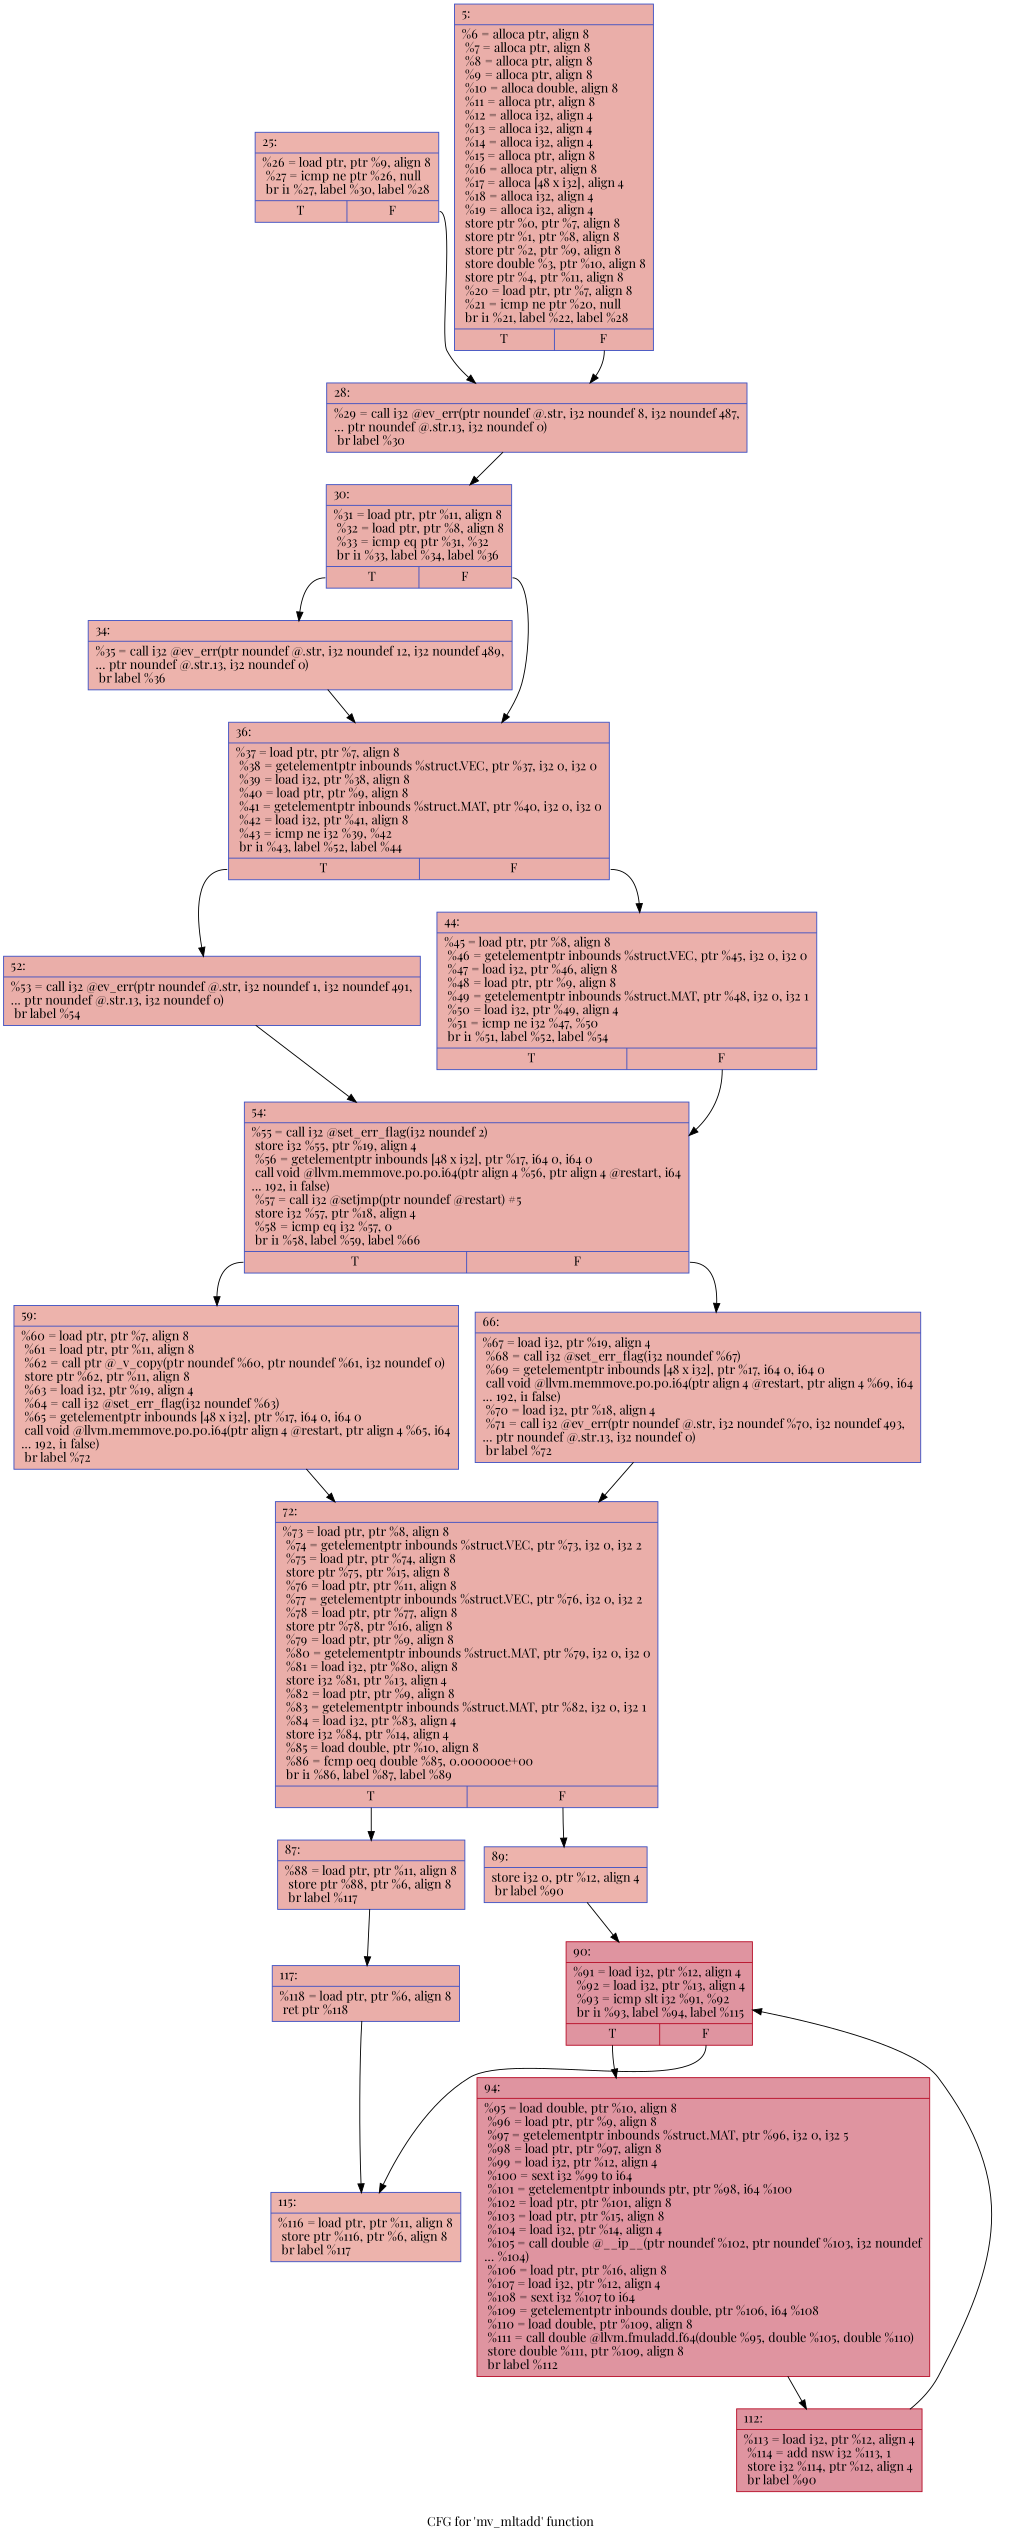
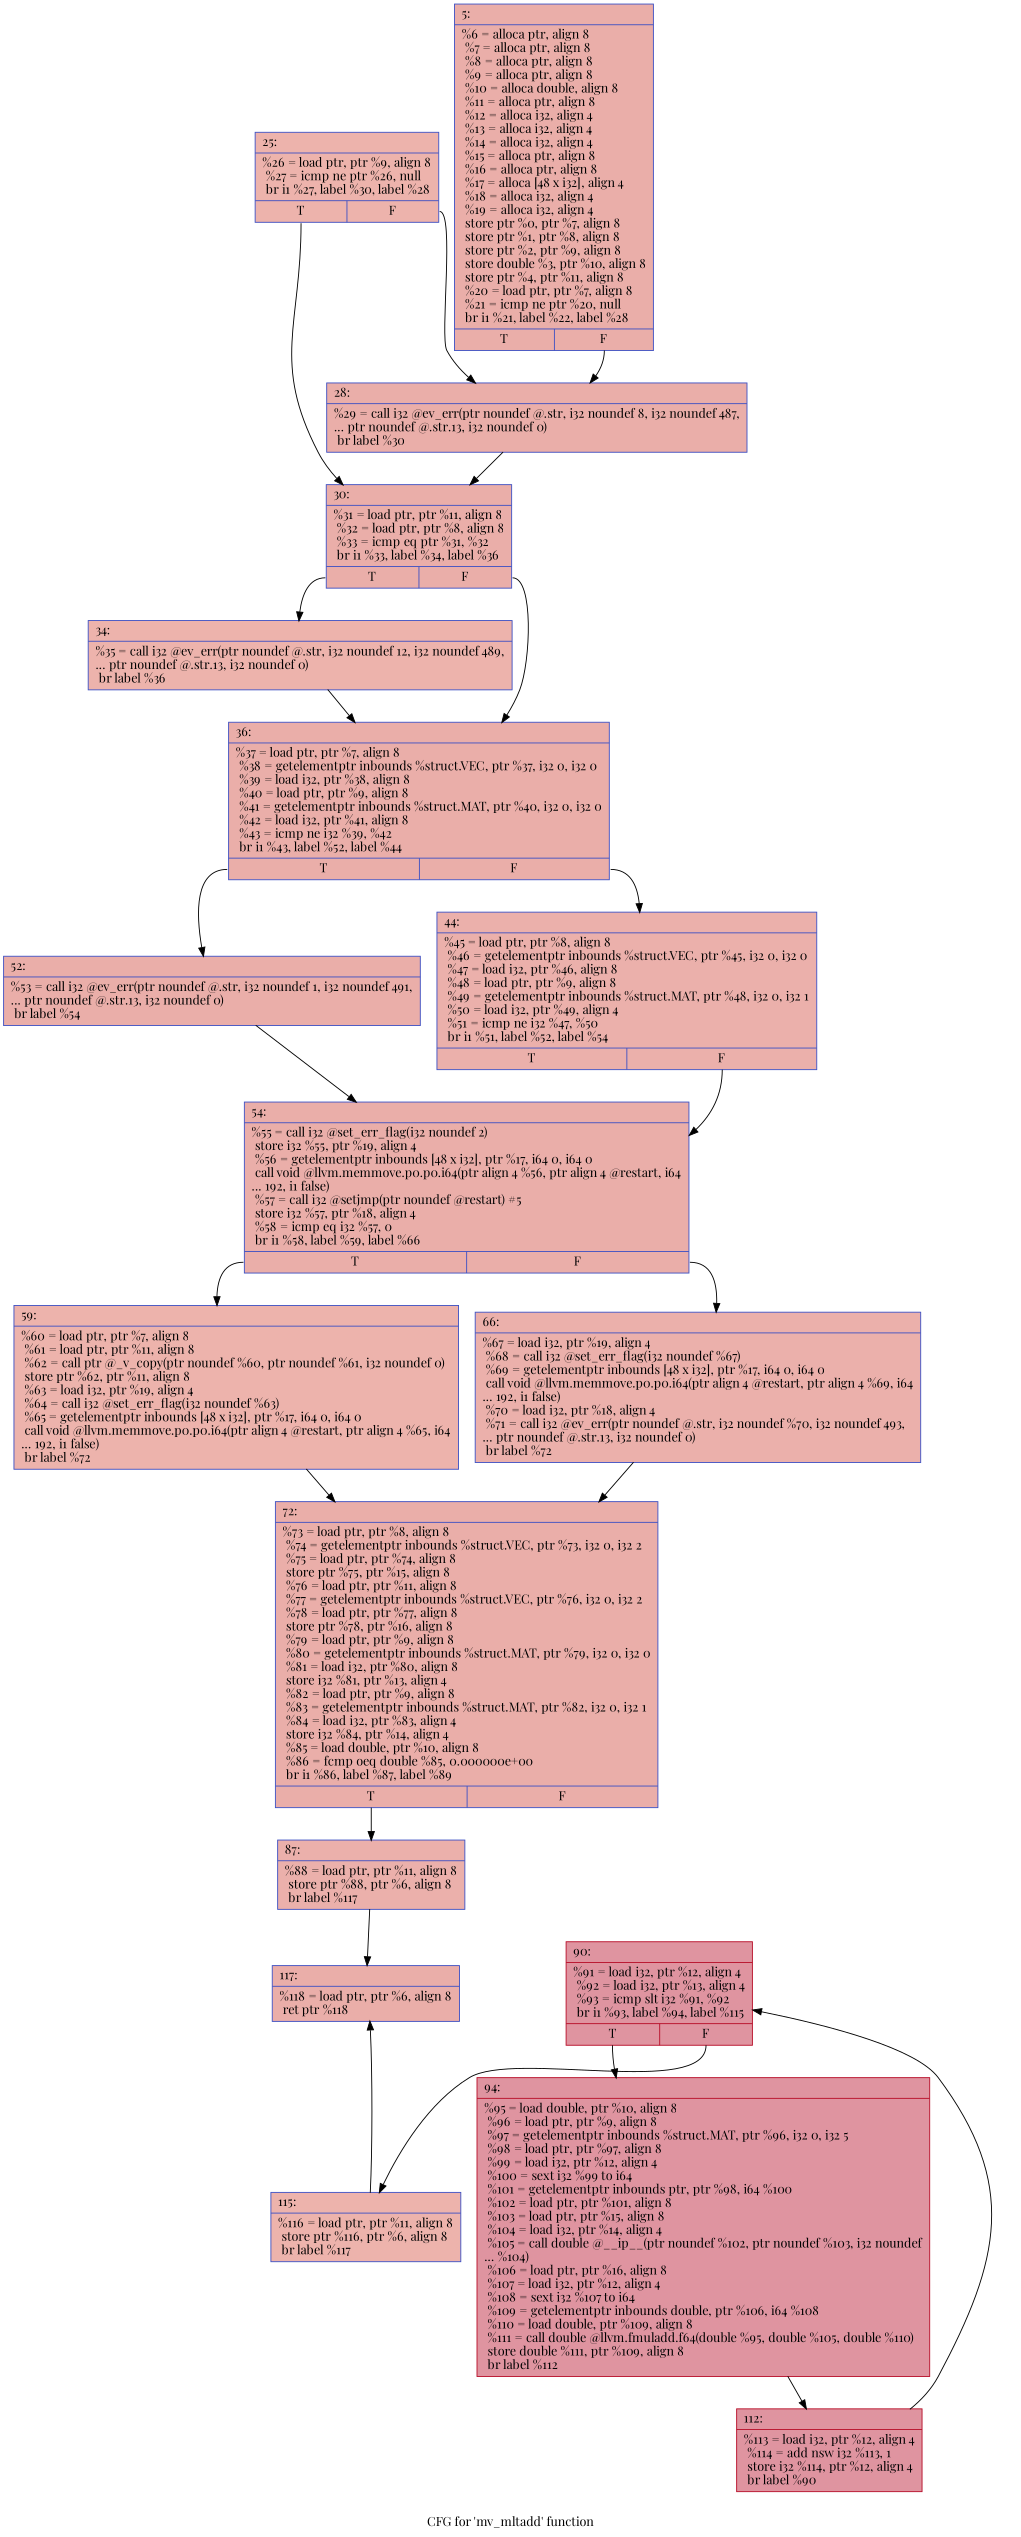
none -> (292, 356)
(566, 1875) -> none
(360, 2102) -> (372, 2112)
